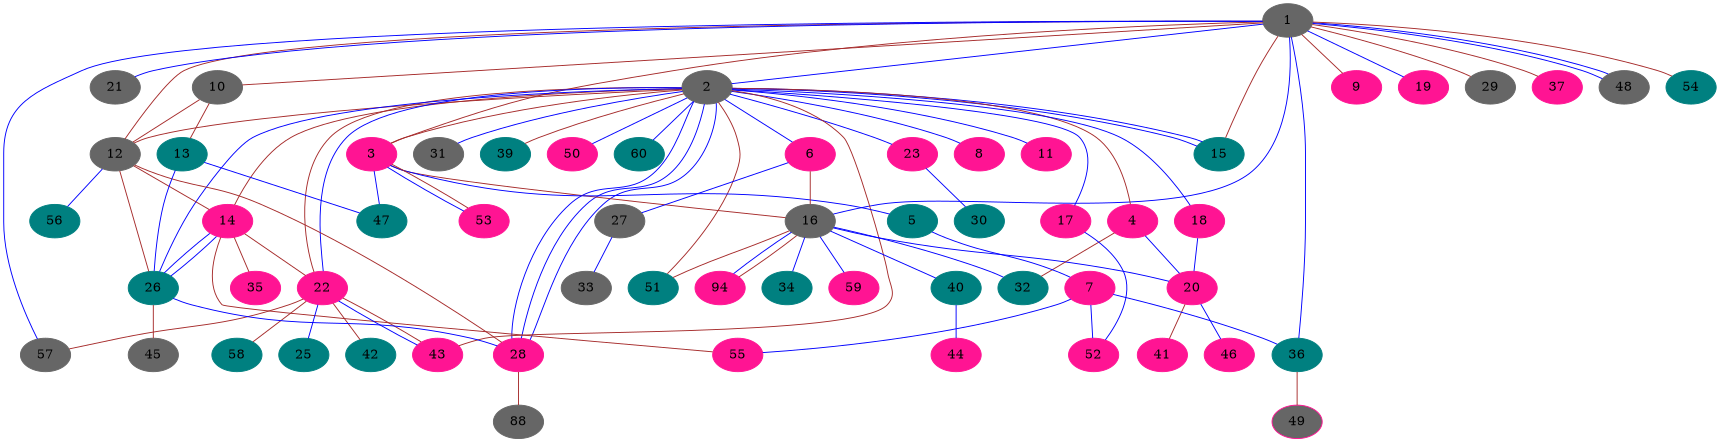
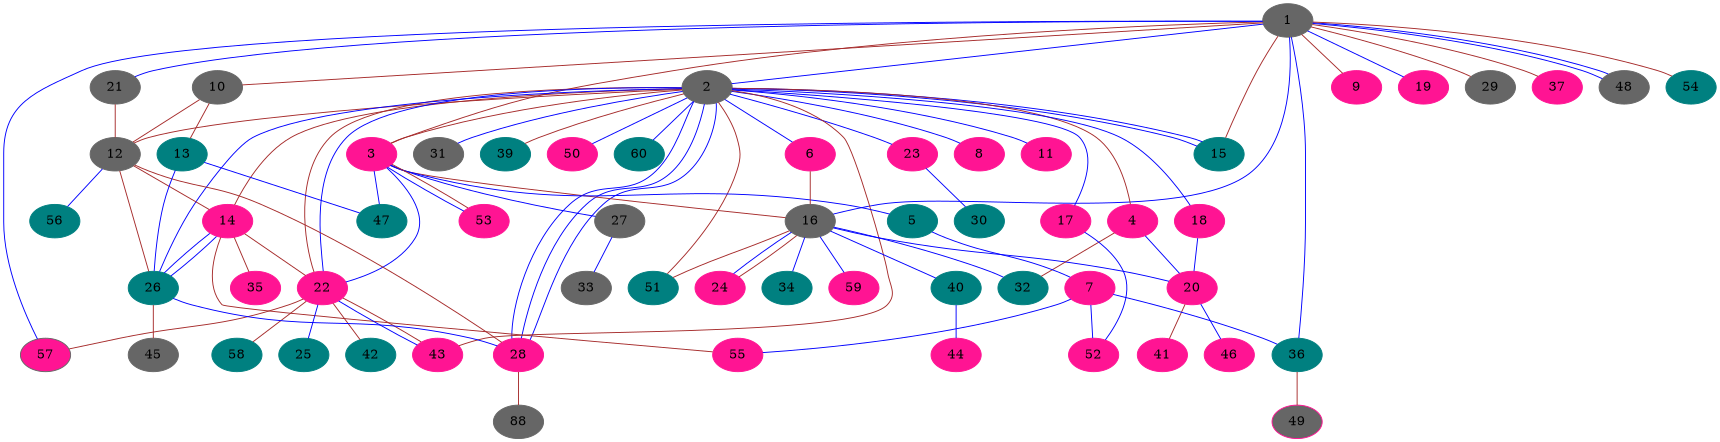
(677, 28) -> (115, 121)
(715, 188) -> (492, 196)
none -> (415, 239)
(720, 288) -> (720, 288)
(46, 355) -> (46, 355)
